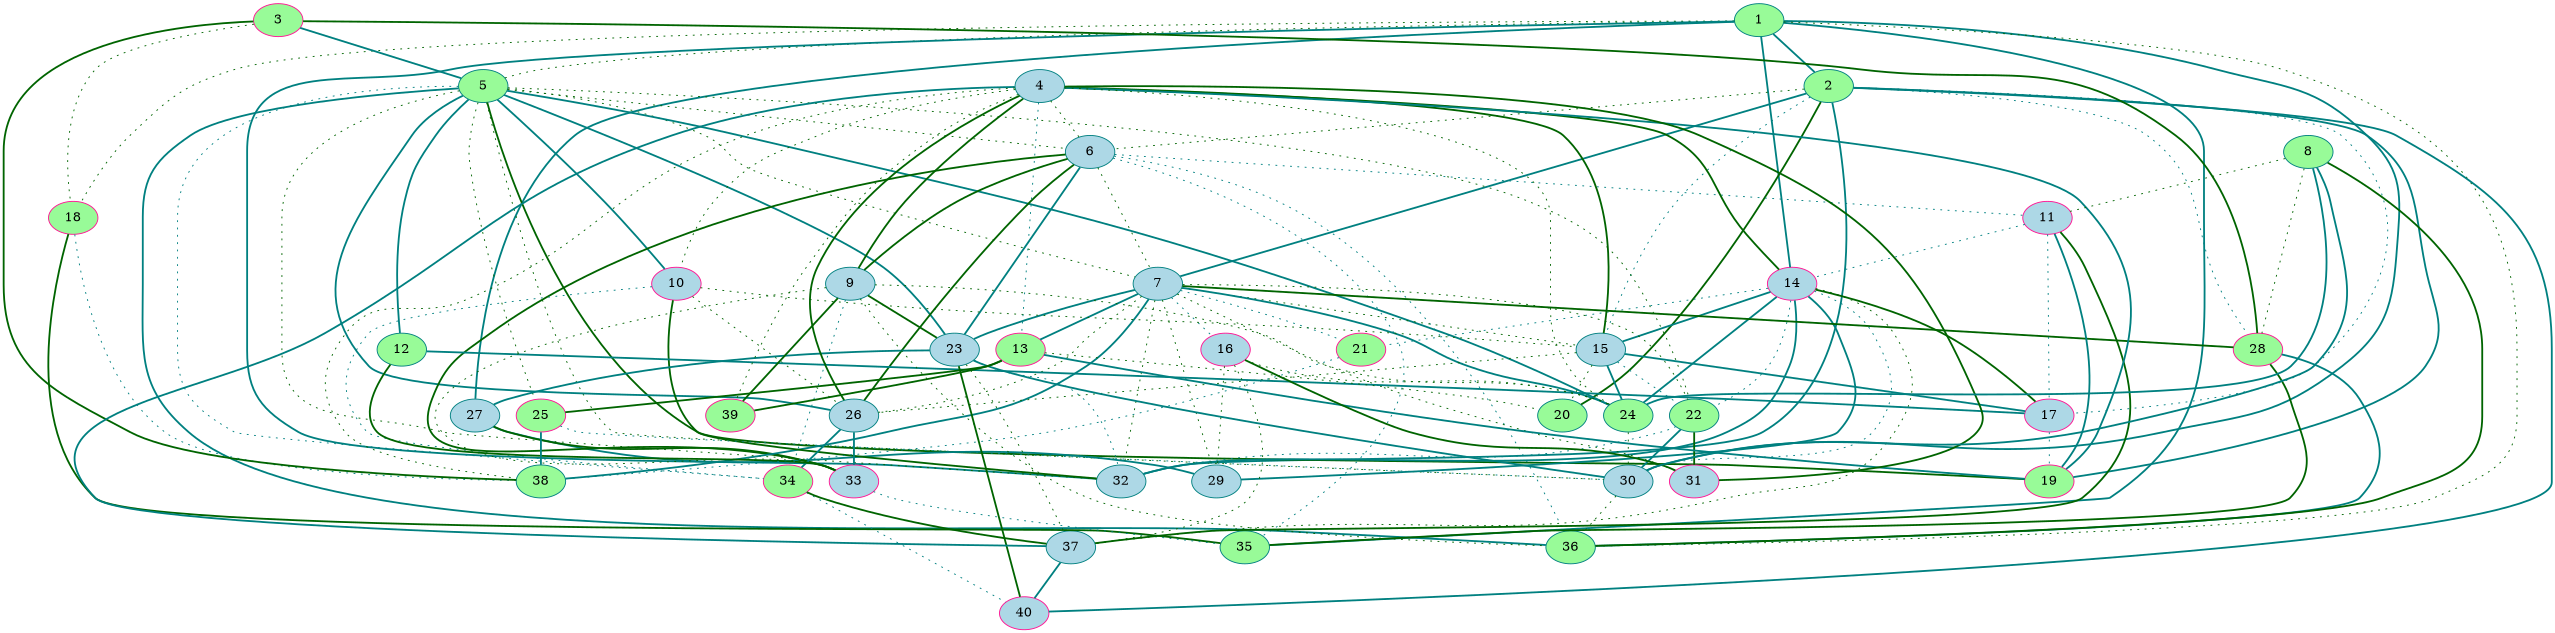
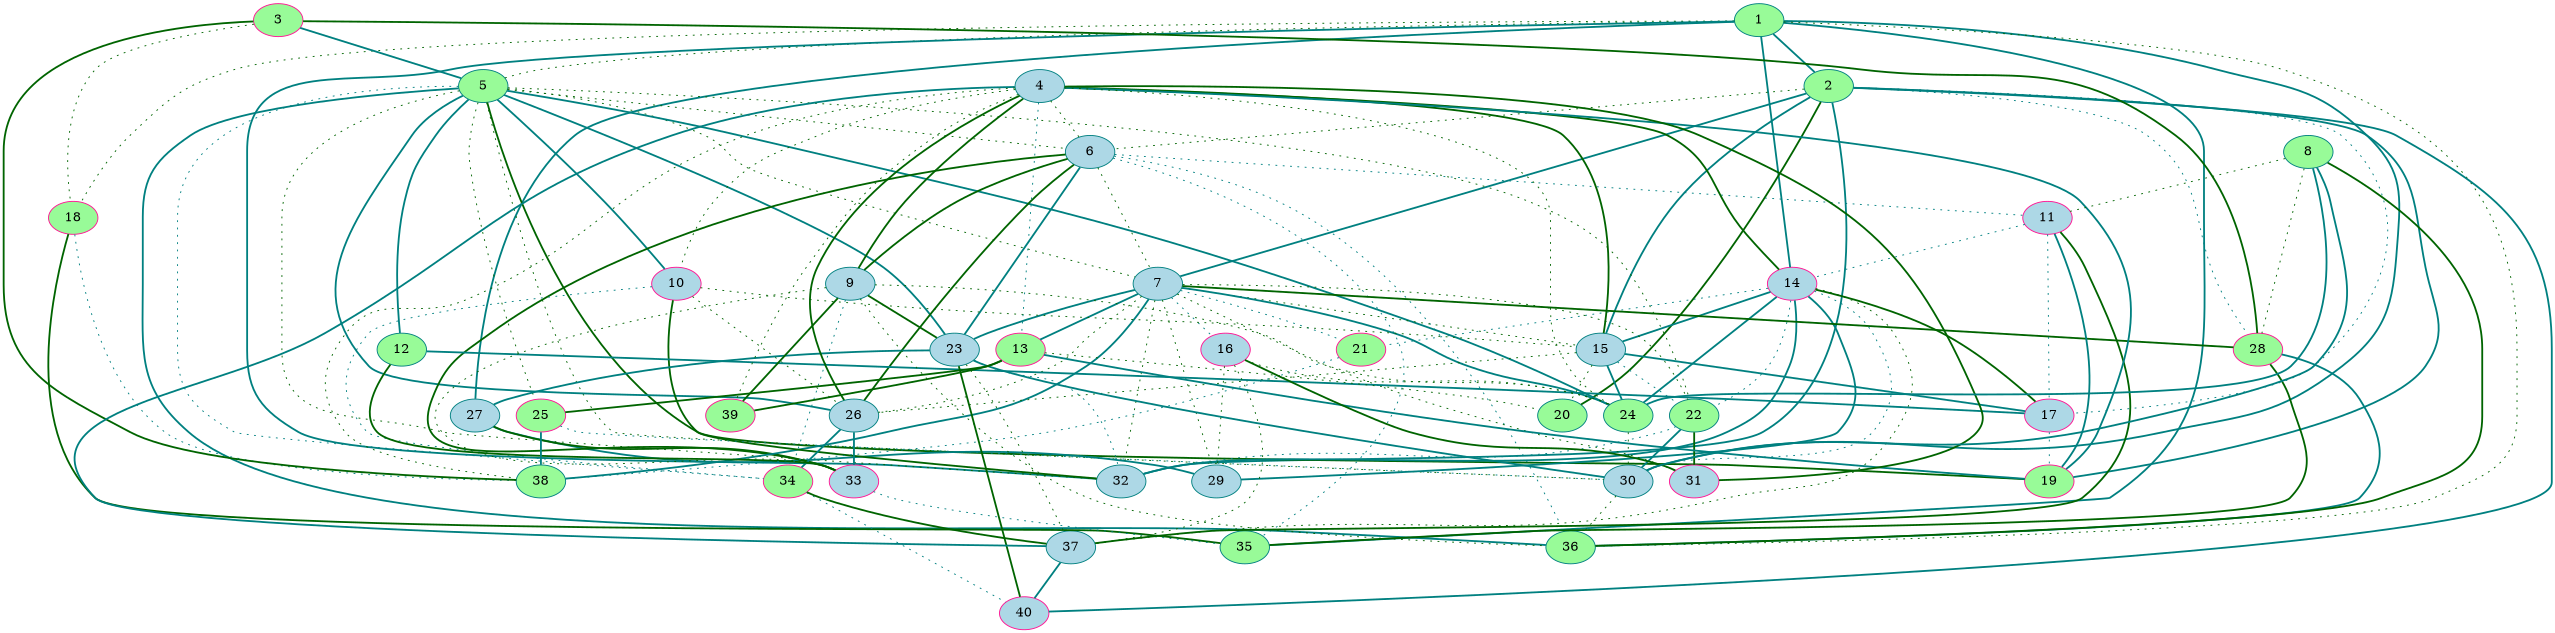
(1678, 200) -> (1678, 200)
